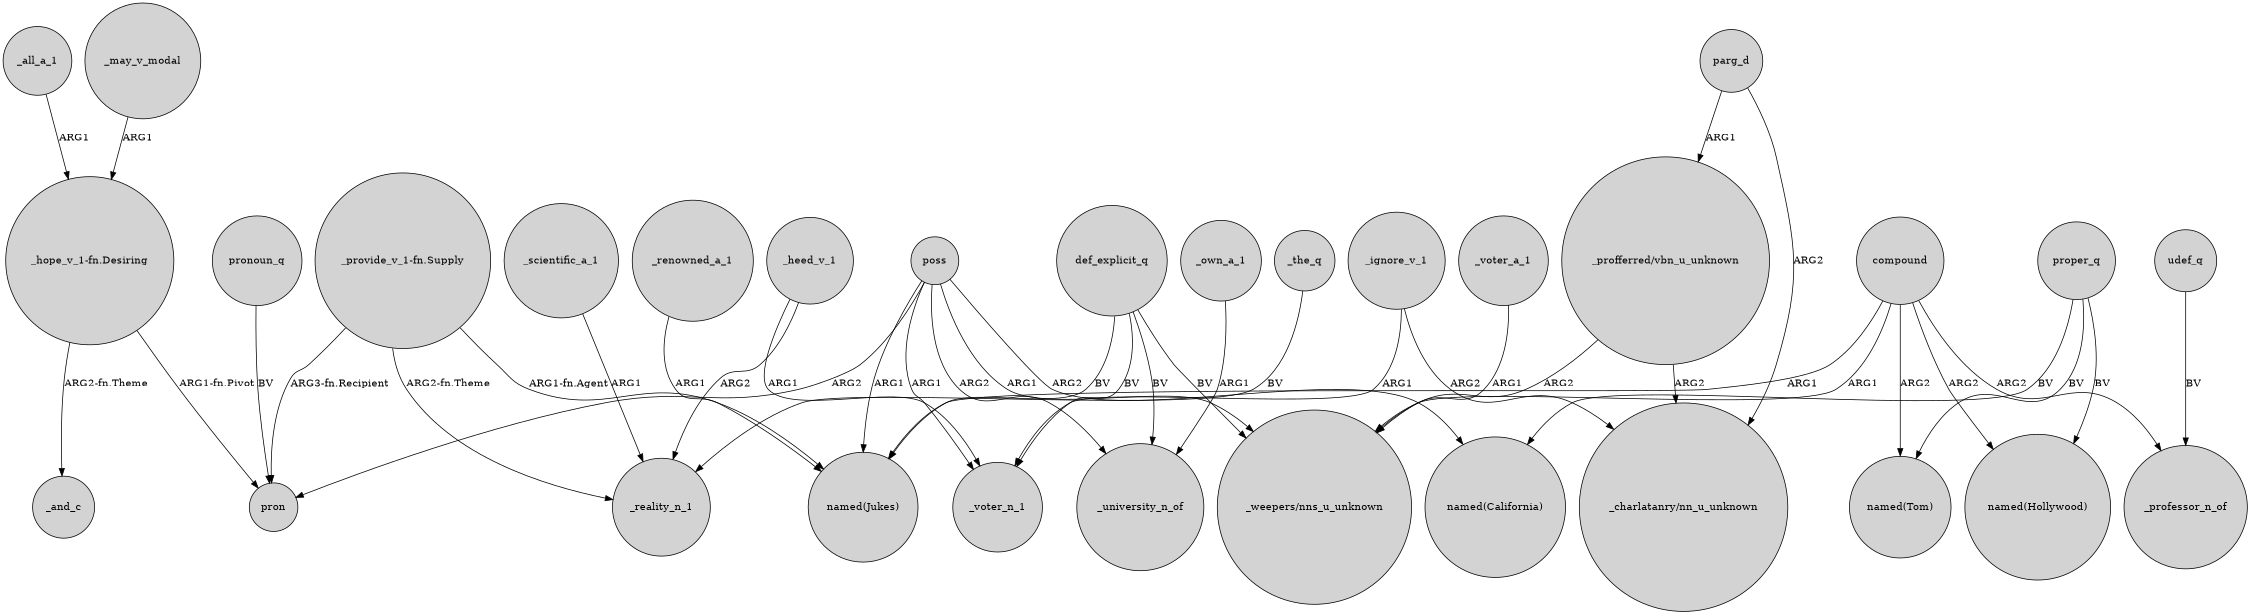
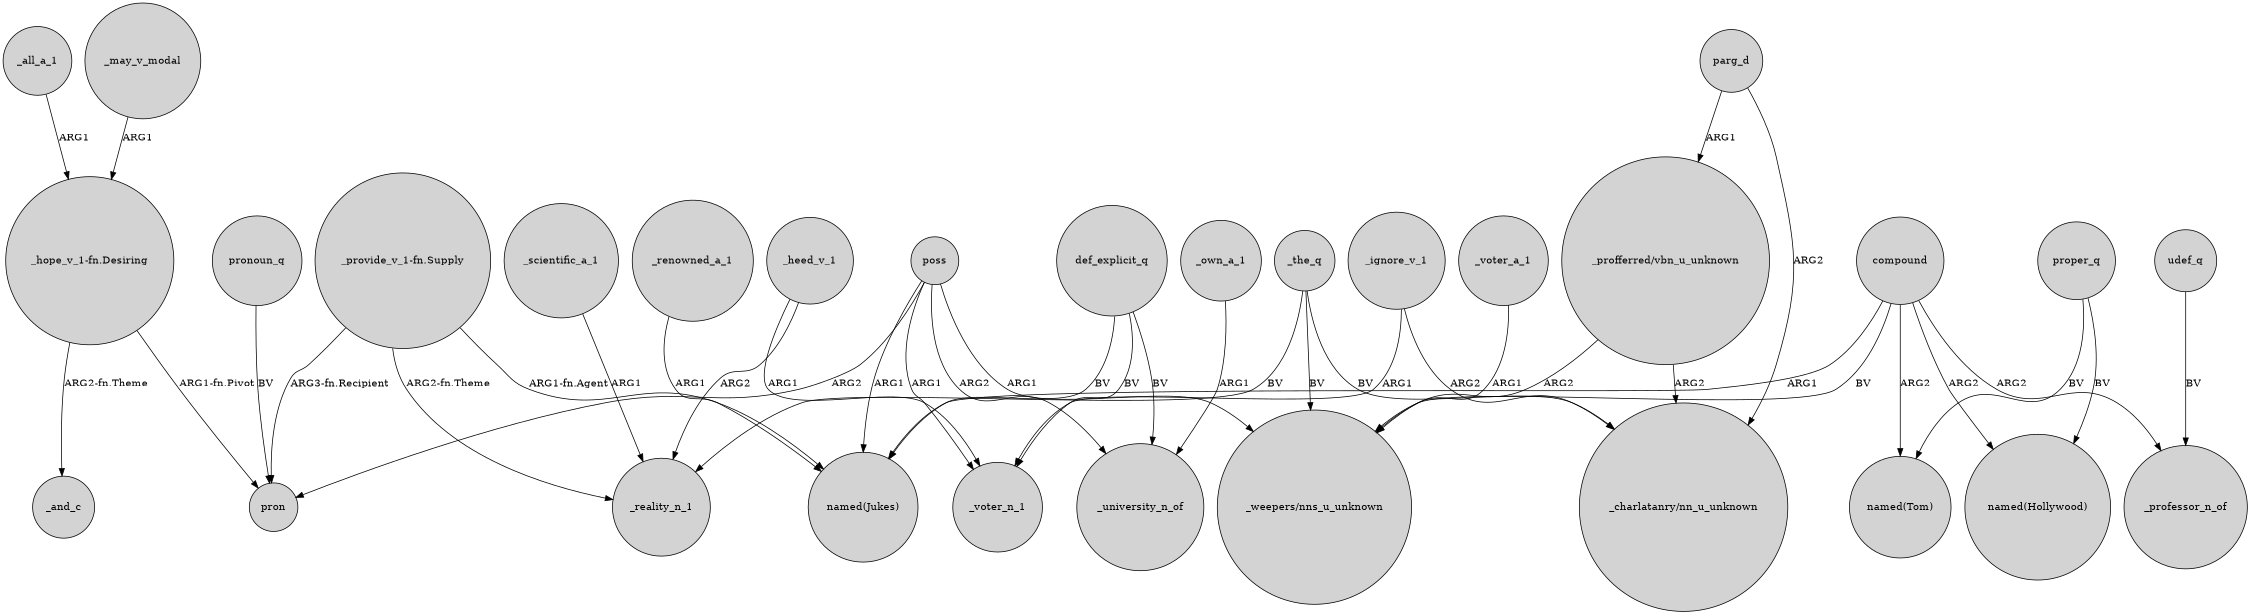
(1184, 375) -> (1308, 347)
(1863, 384) -> (1863, 384)
none -> (1410, 399)
(1495, 507) -> none
